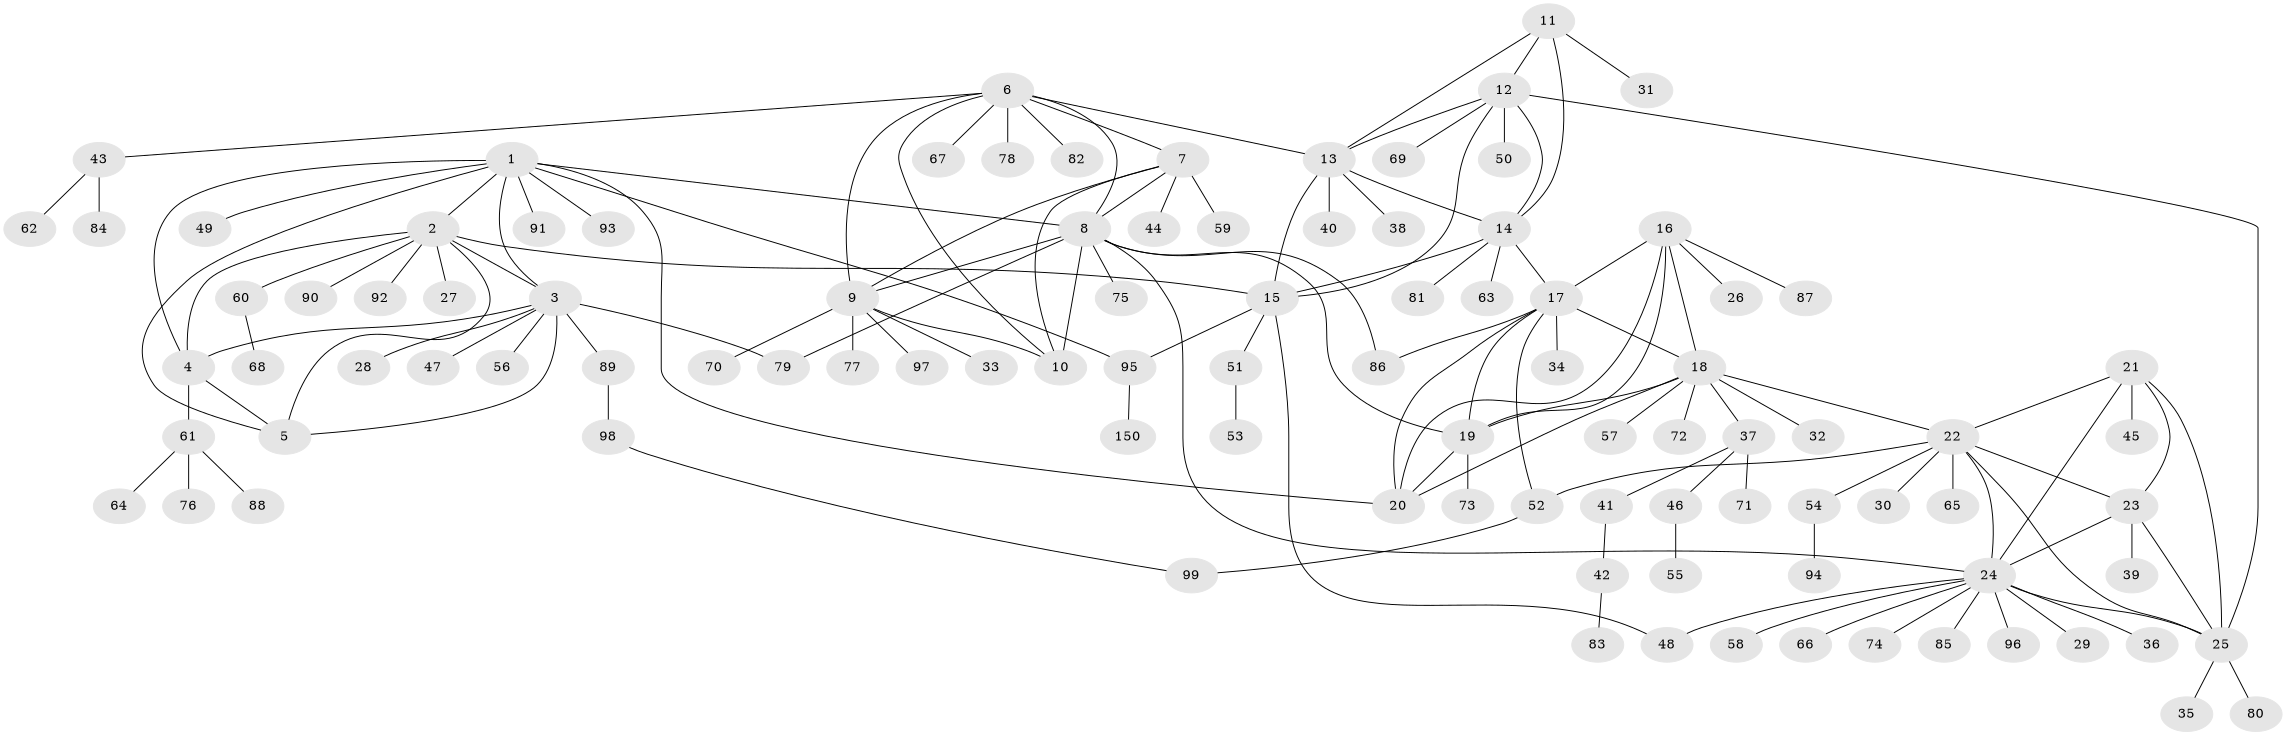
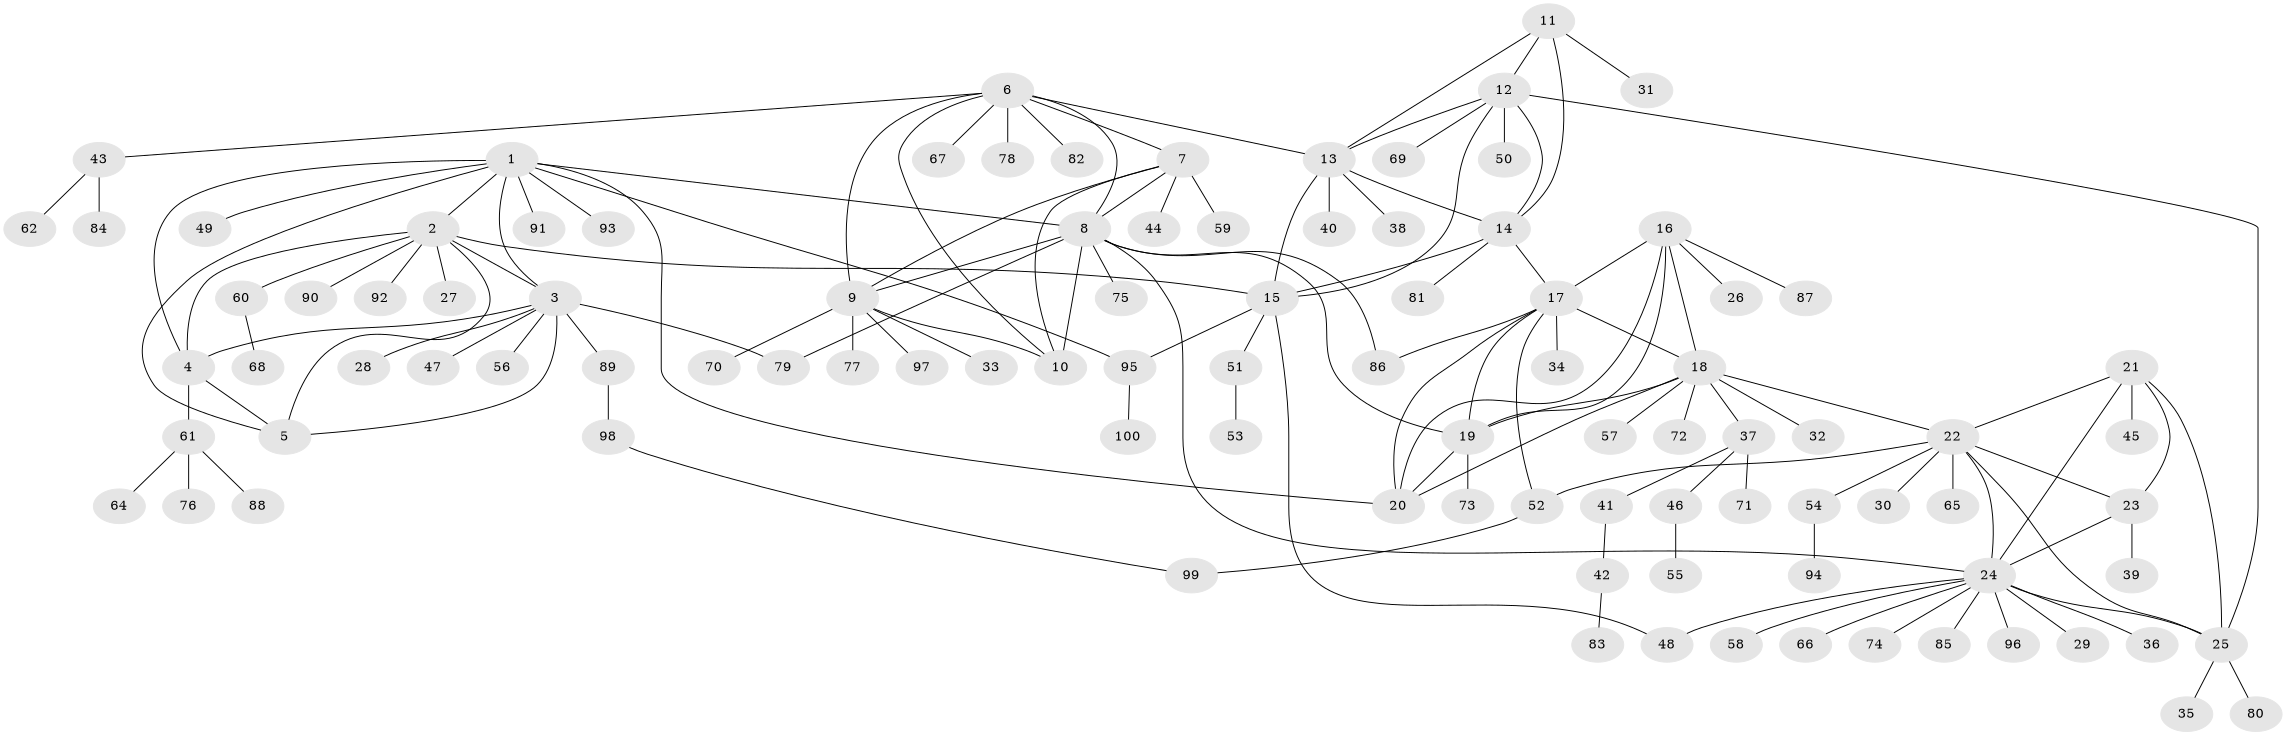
(1487, 298) -> none
(1128, 437) -> (1128, 437)
(2178, 575) -> none
